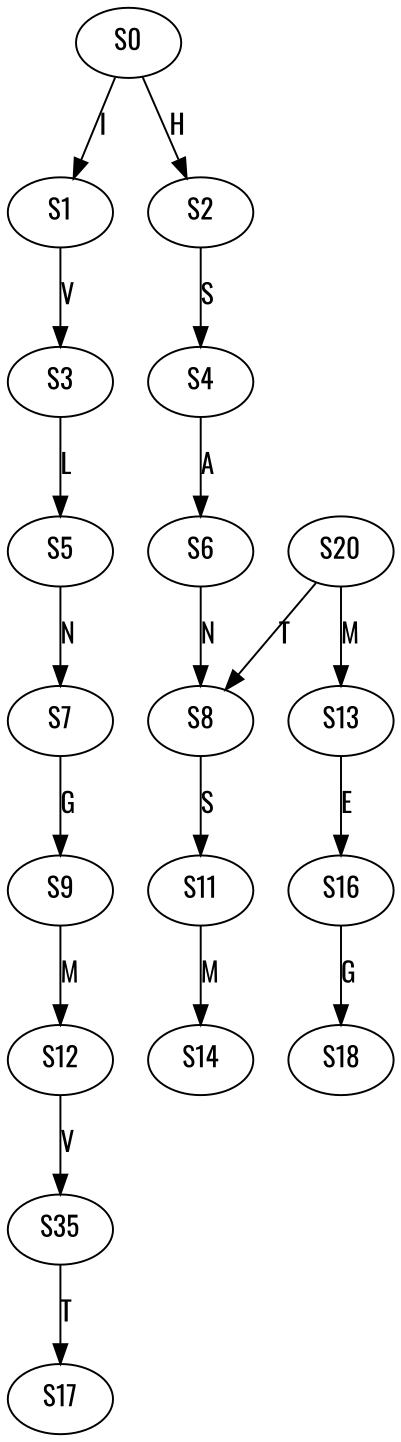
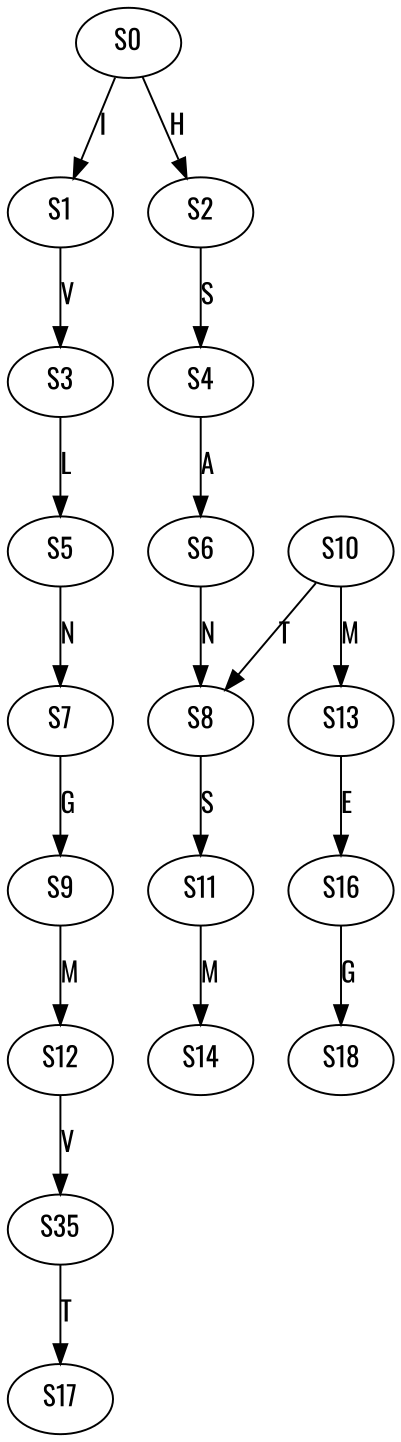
(341, 551) -> (341, 551)
